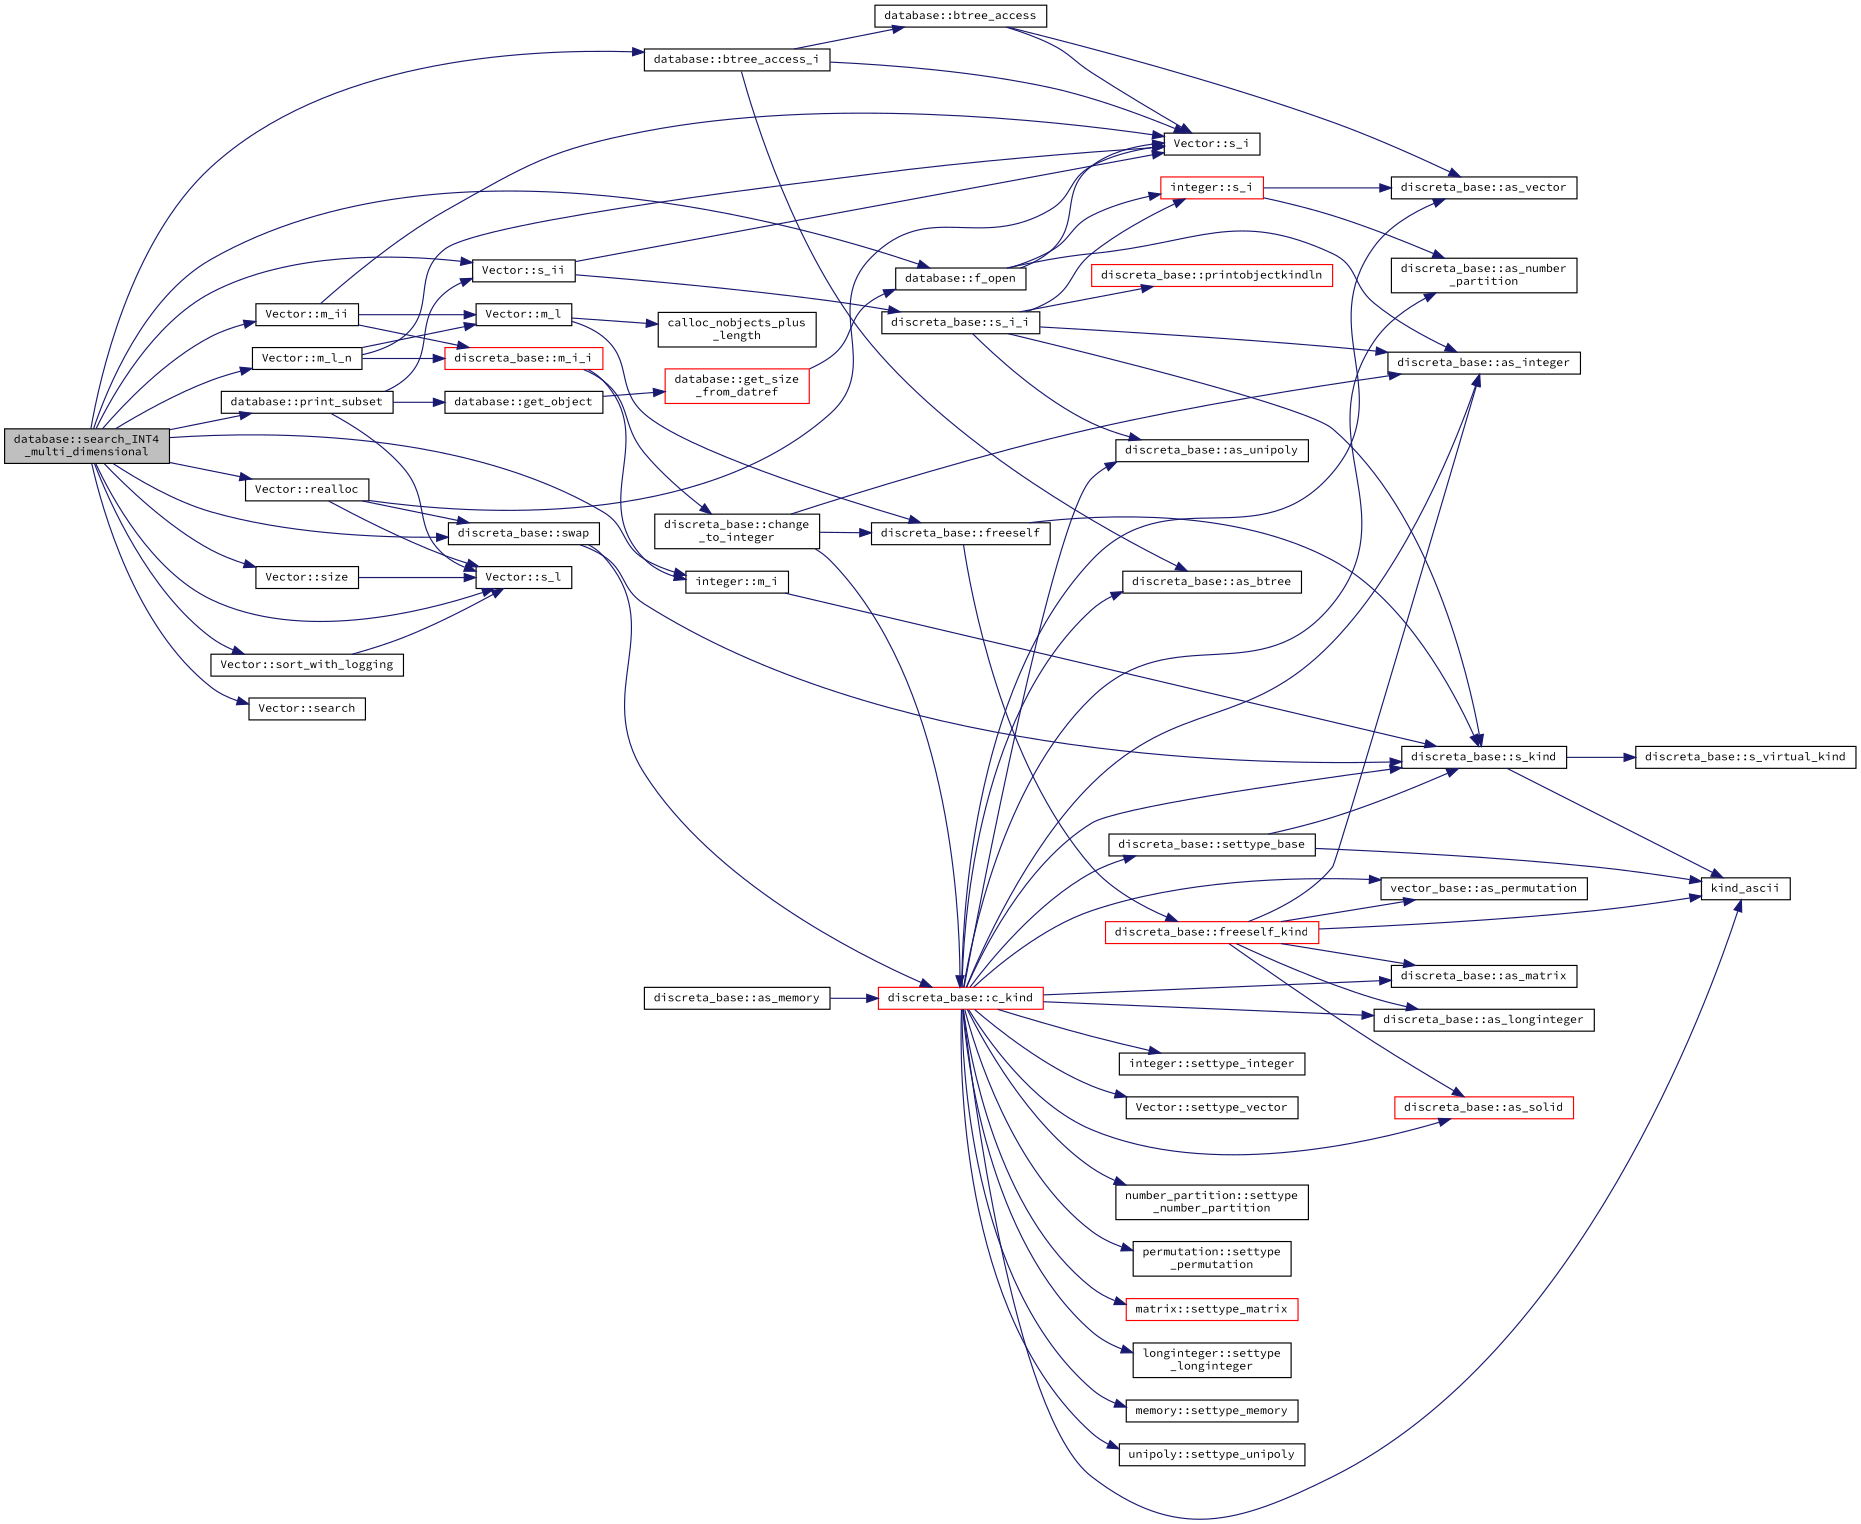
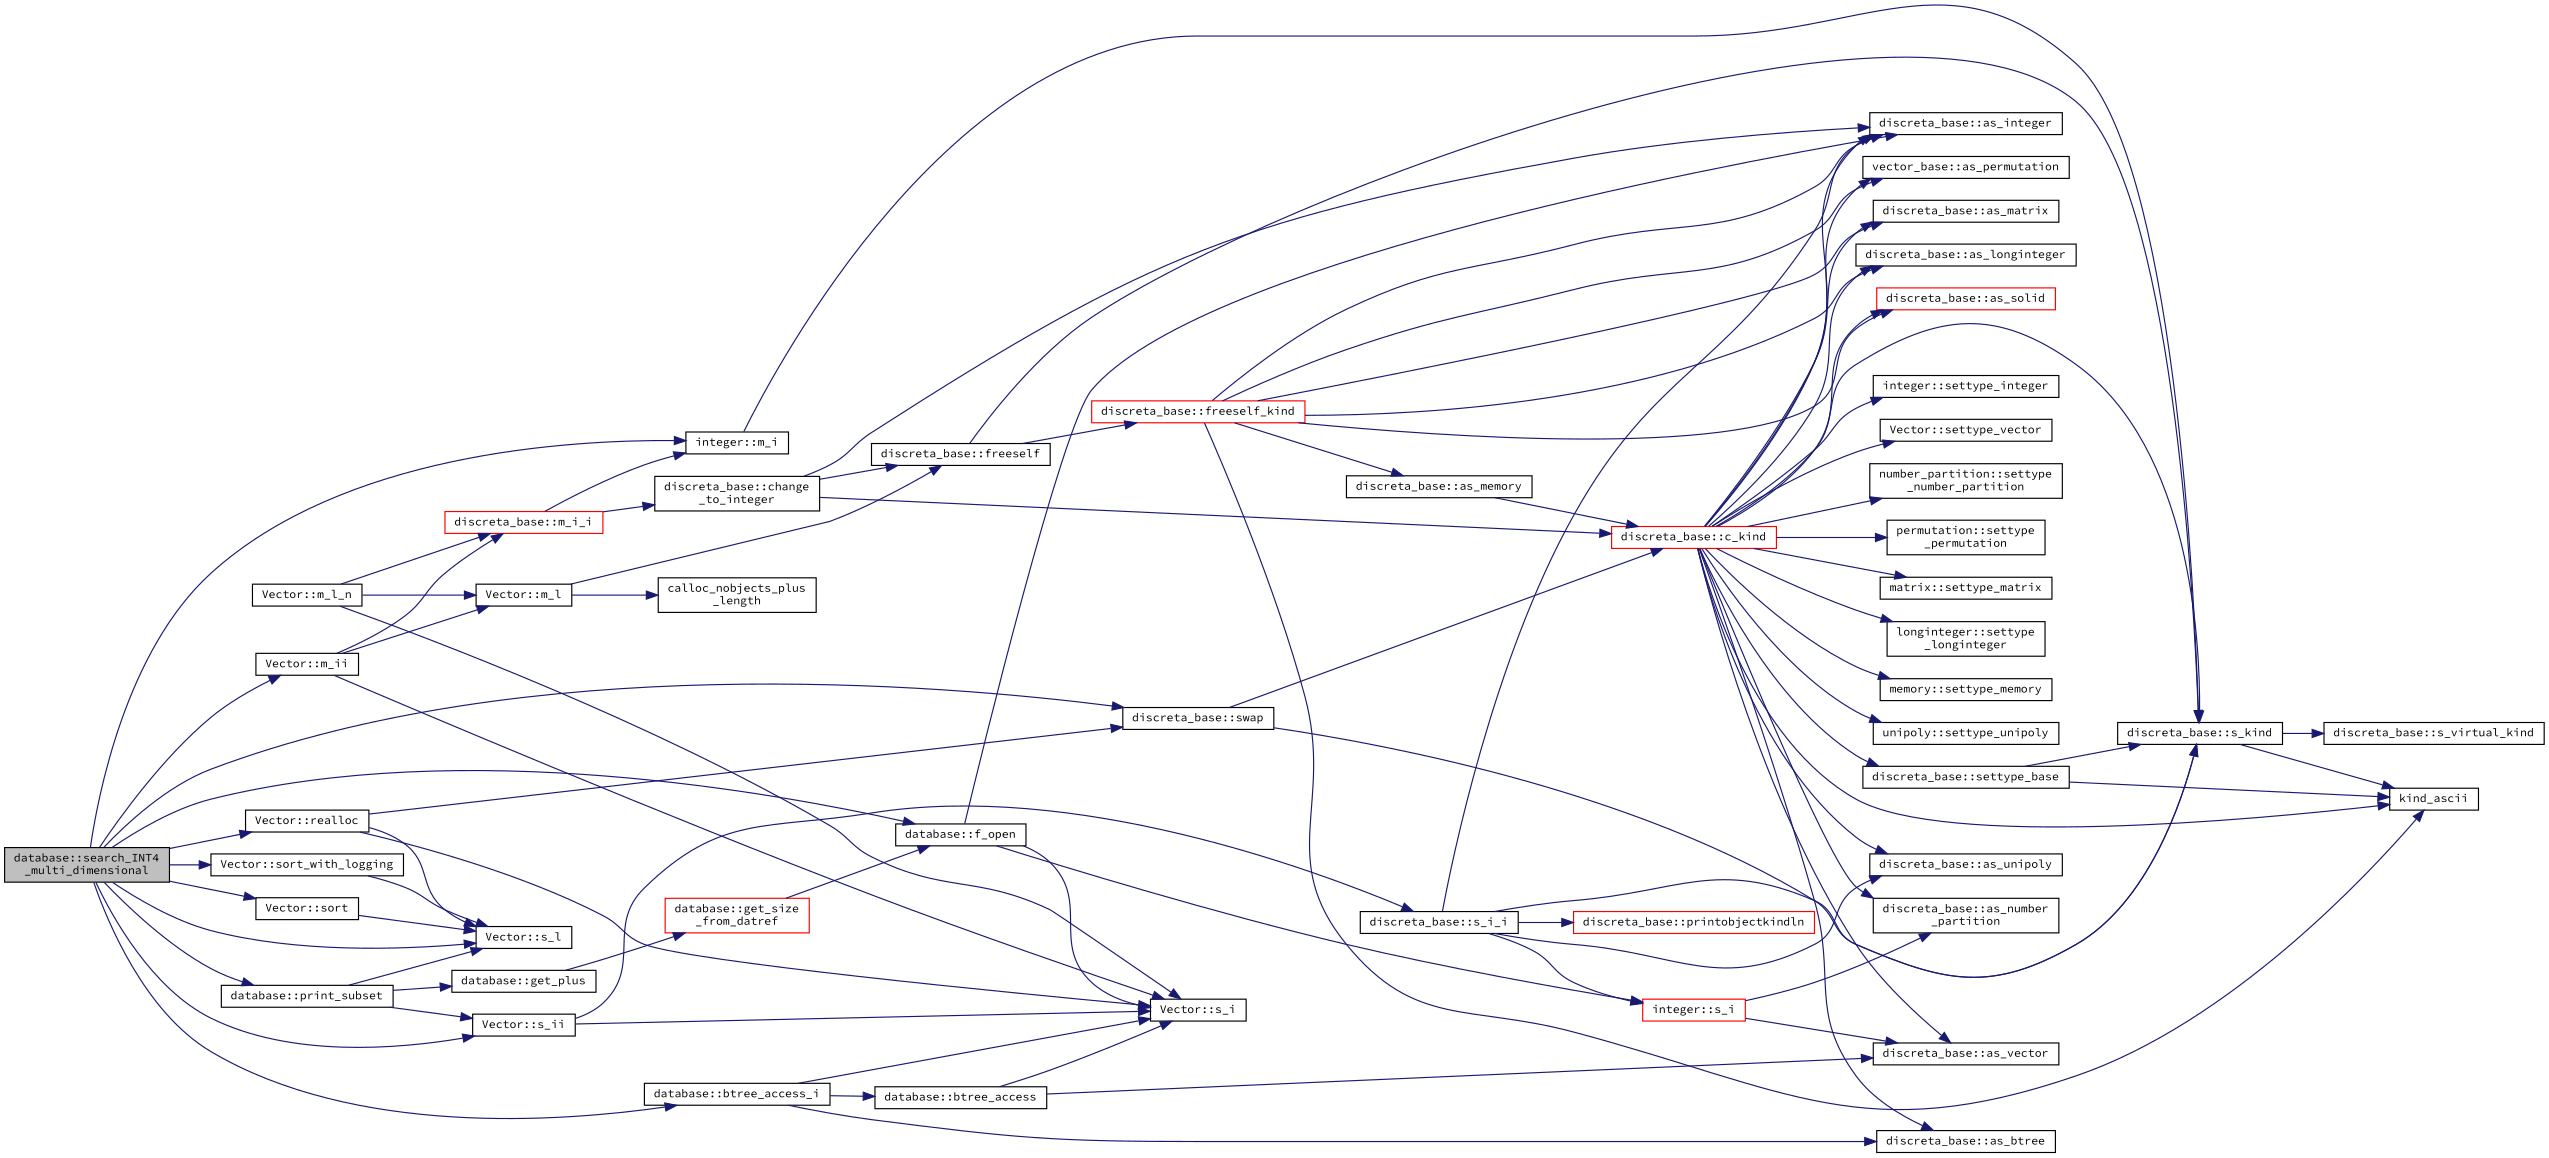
(176, 396) -> none
(524, 402) -> (524, 981)
none -> (1313, 448)
(307, 578) -> (307, 909)
(307, 709) -> none
(1212, 1310) -> (1966, 588)
